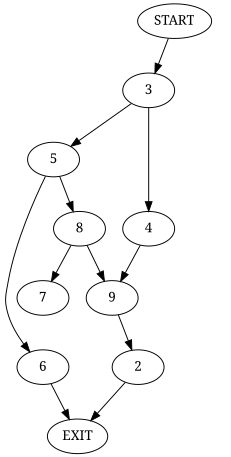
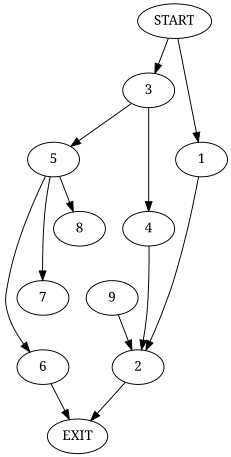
none -> (202, 160)
(64, 259) -> (44, 224)
(94, 259) -> none
(133, 259) -> (148, 293)
